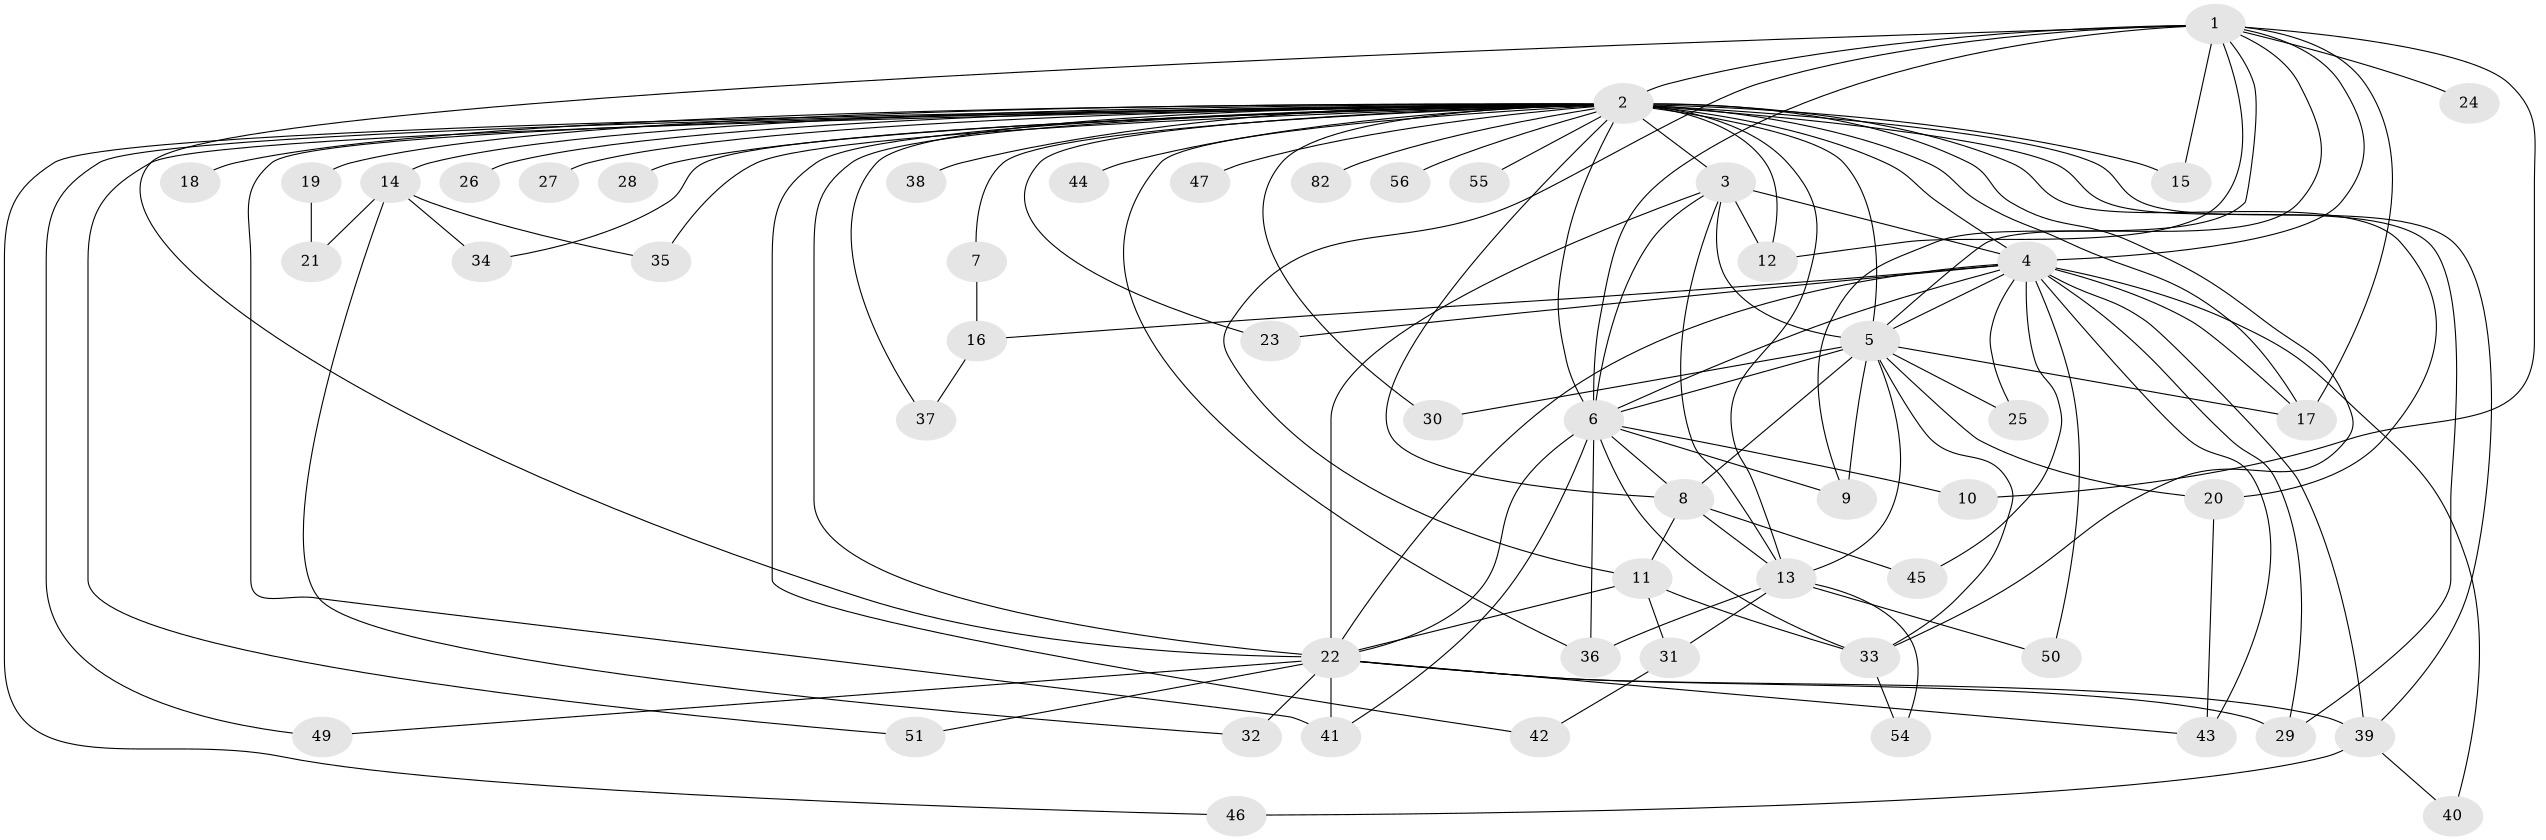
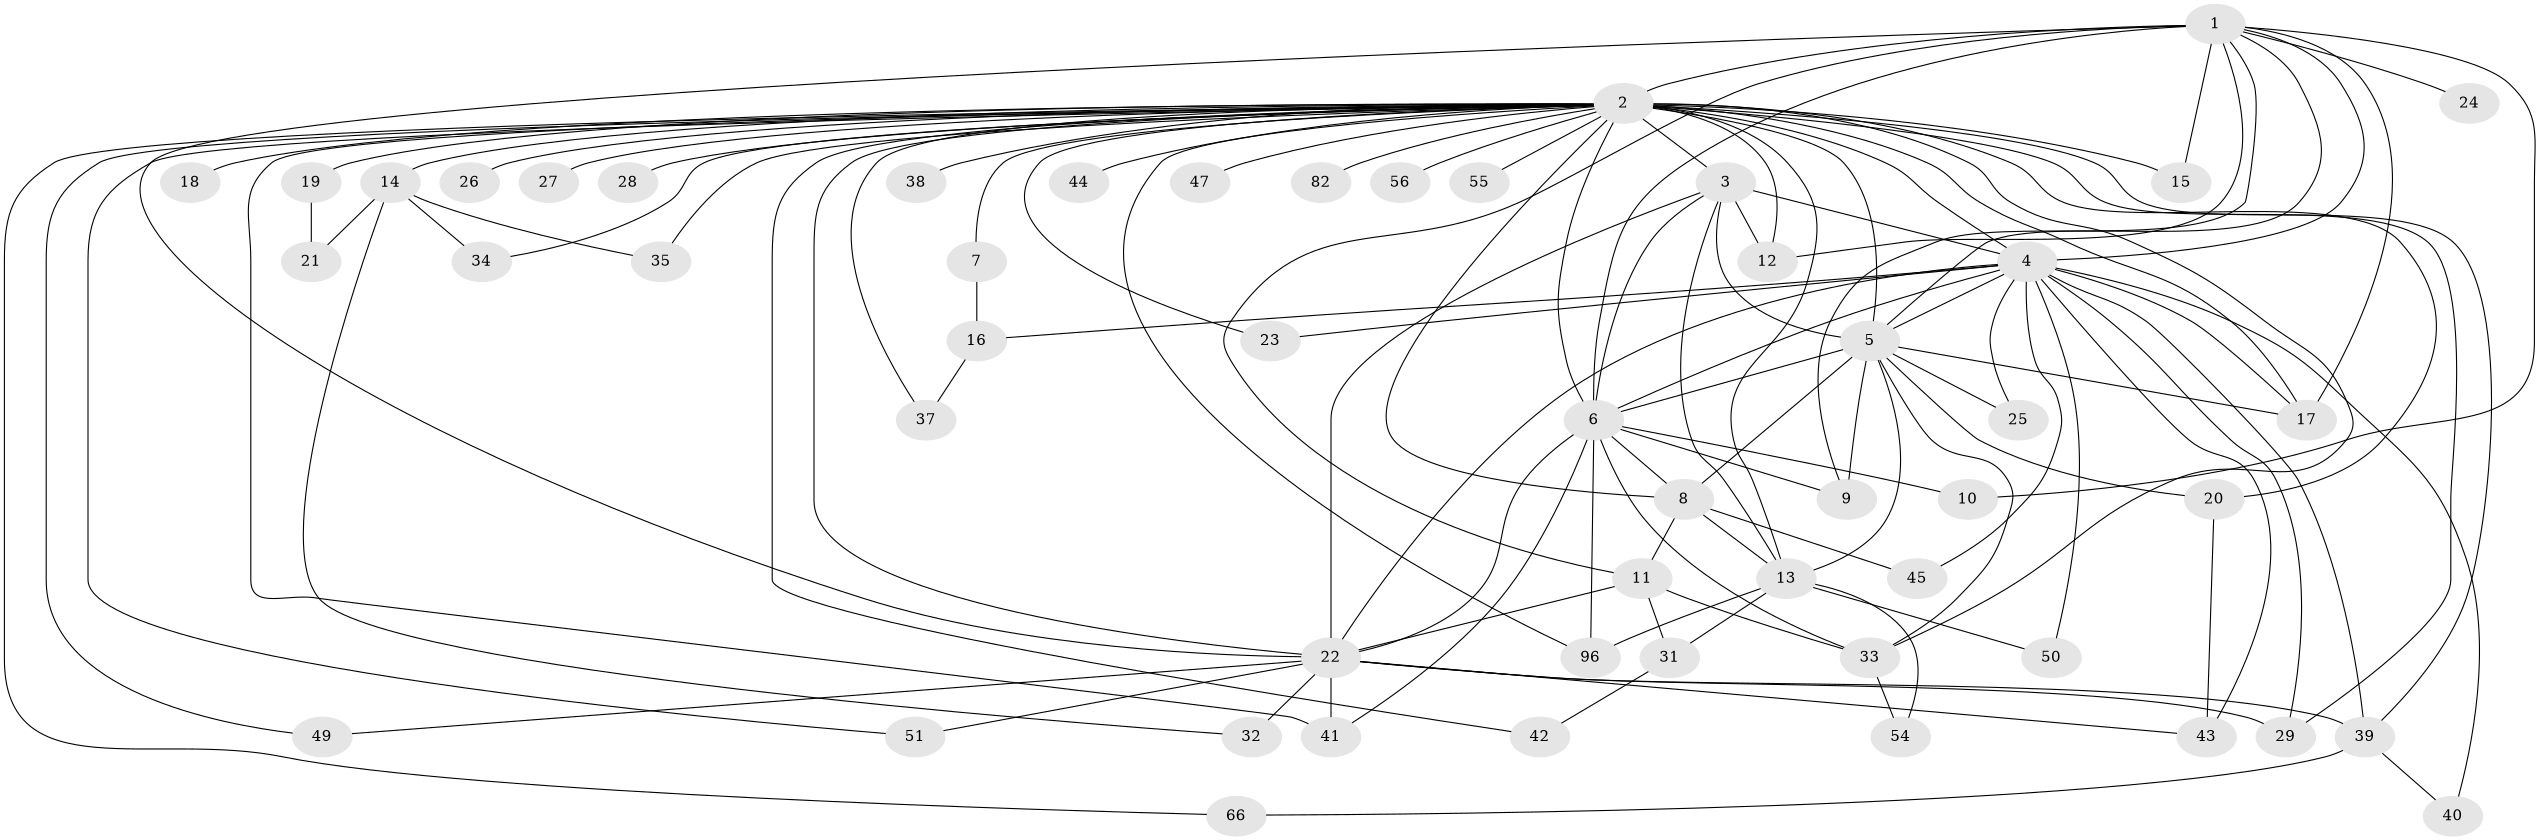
(1433, 420) -> none
(1591, 658) -> (1591, 658)
(1236, 816) -> (1236, 816)
